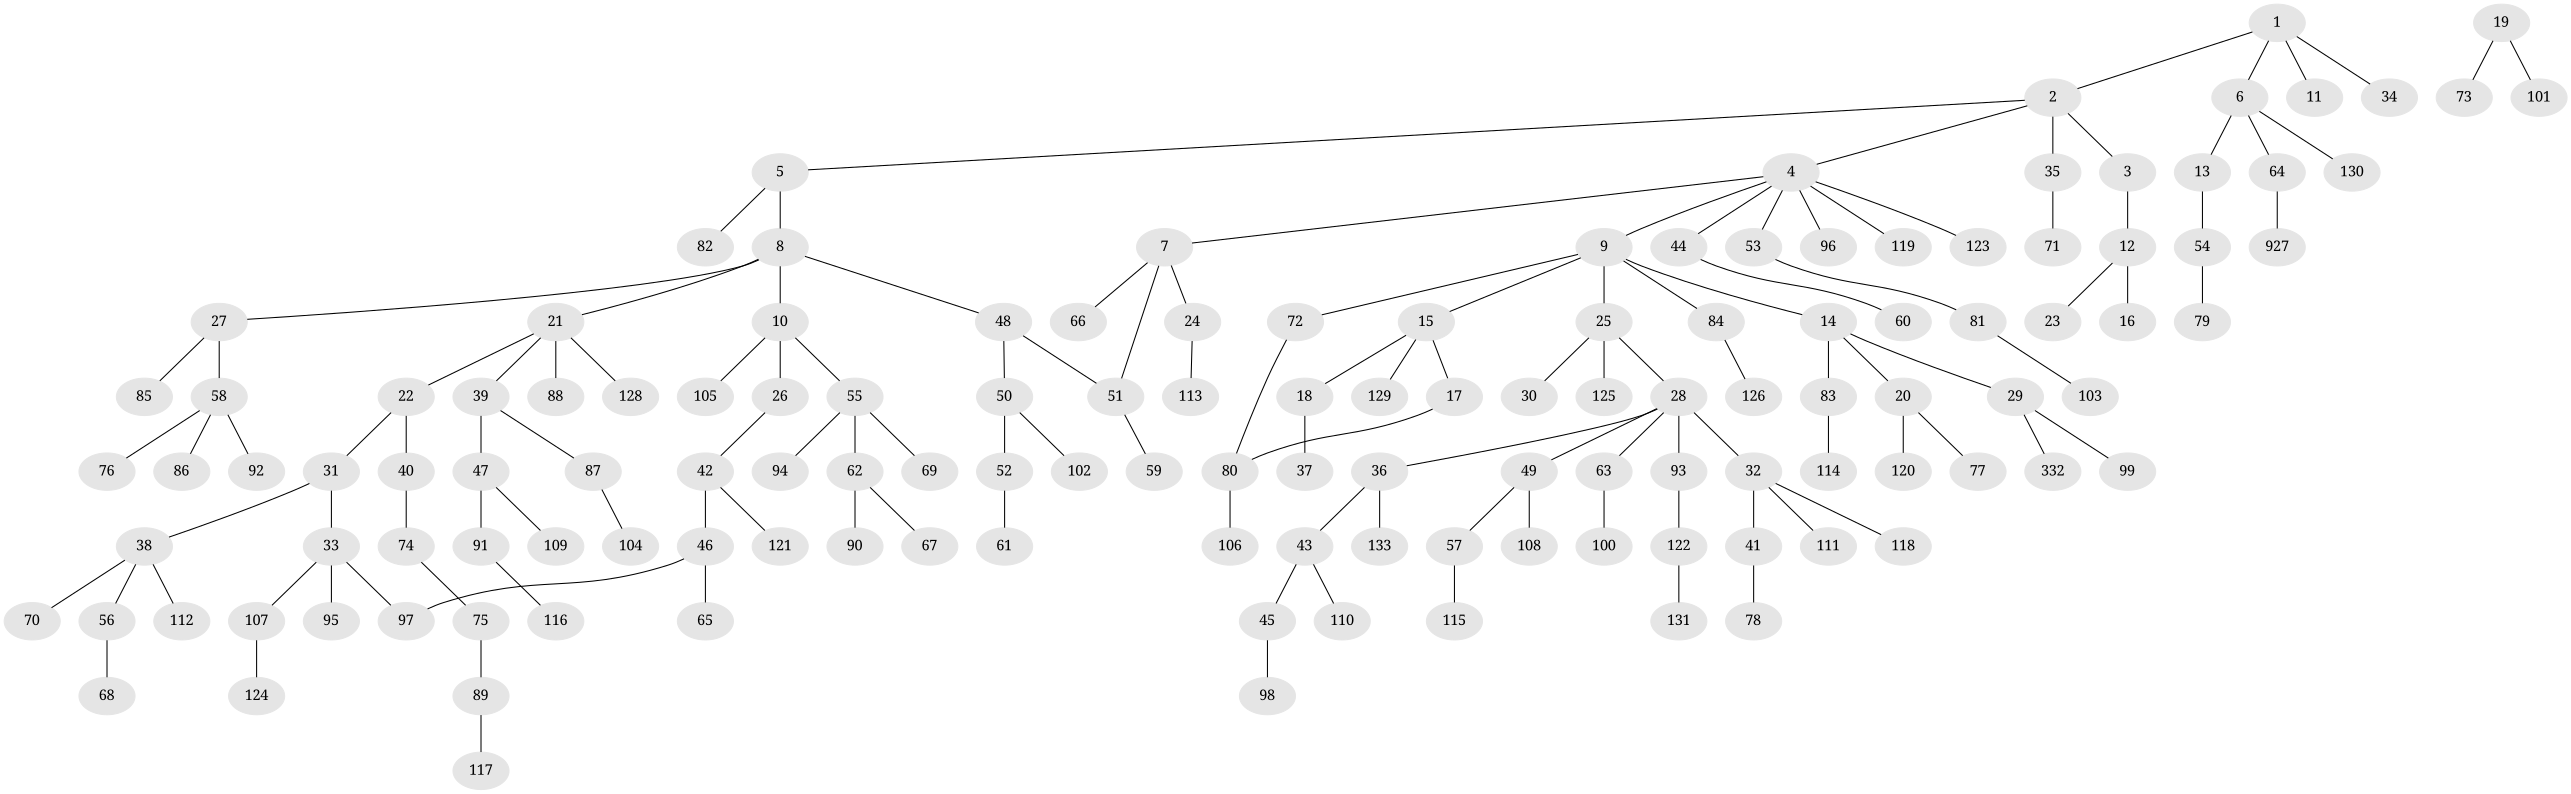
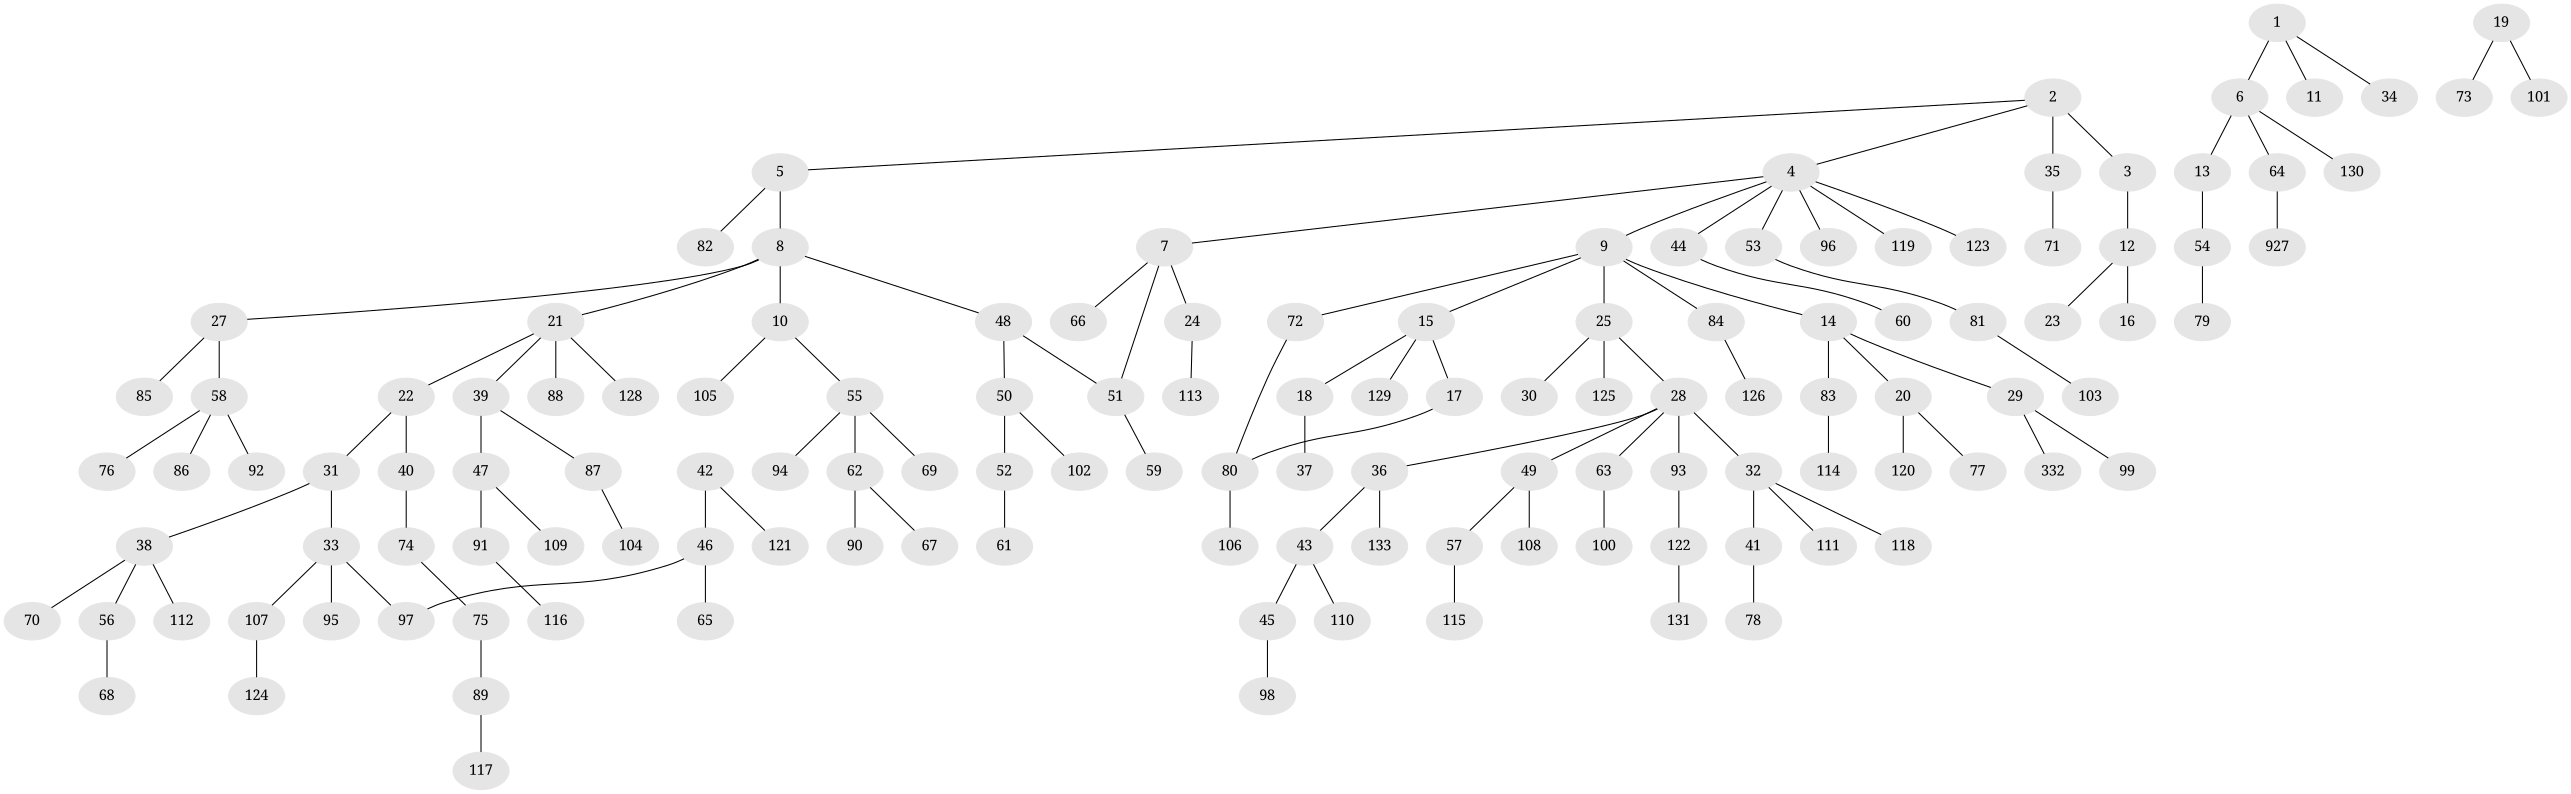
(2165, 60) -> none
(780, 397) -> none
